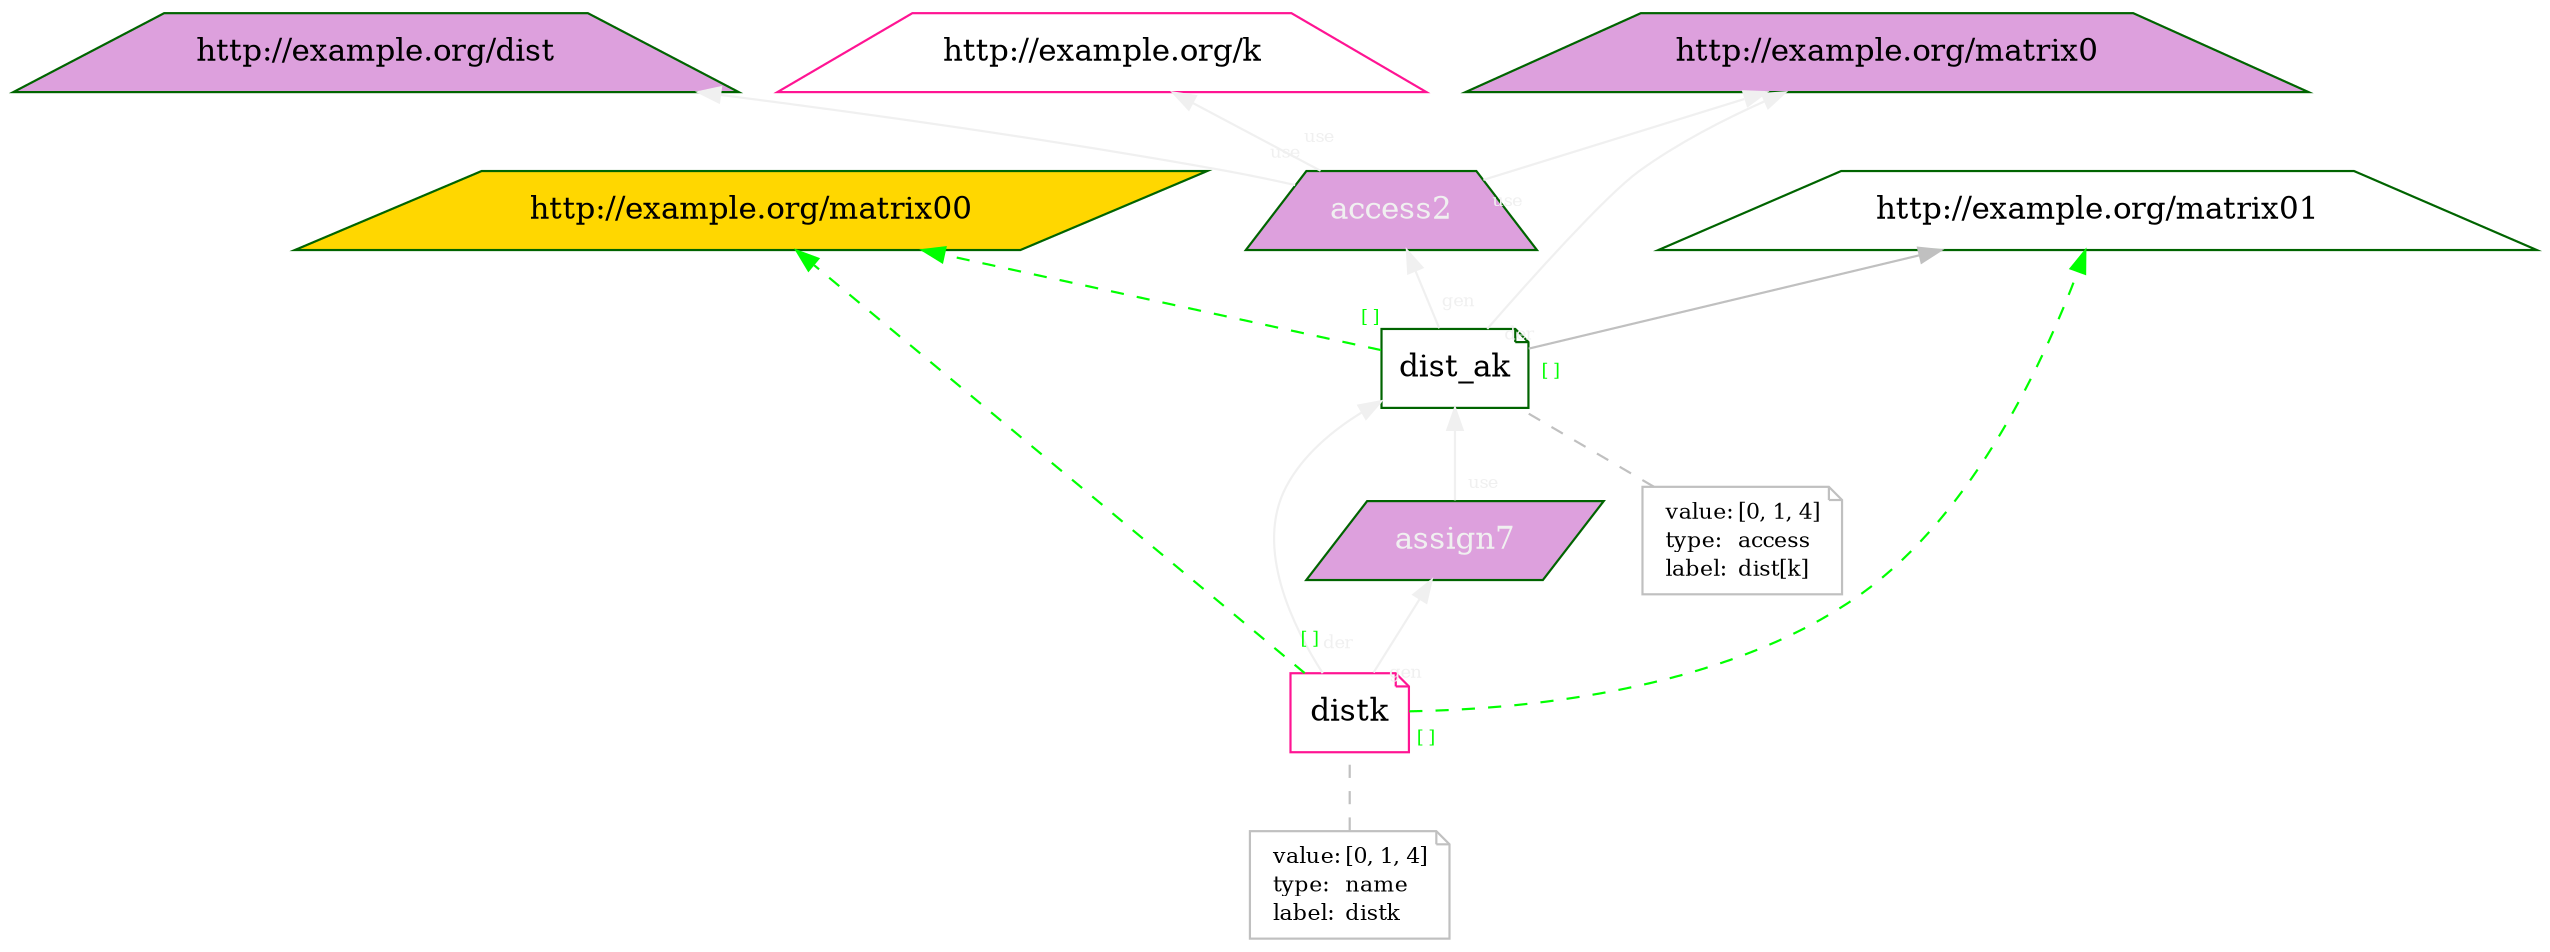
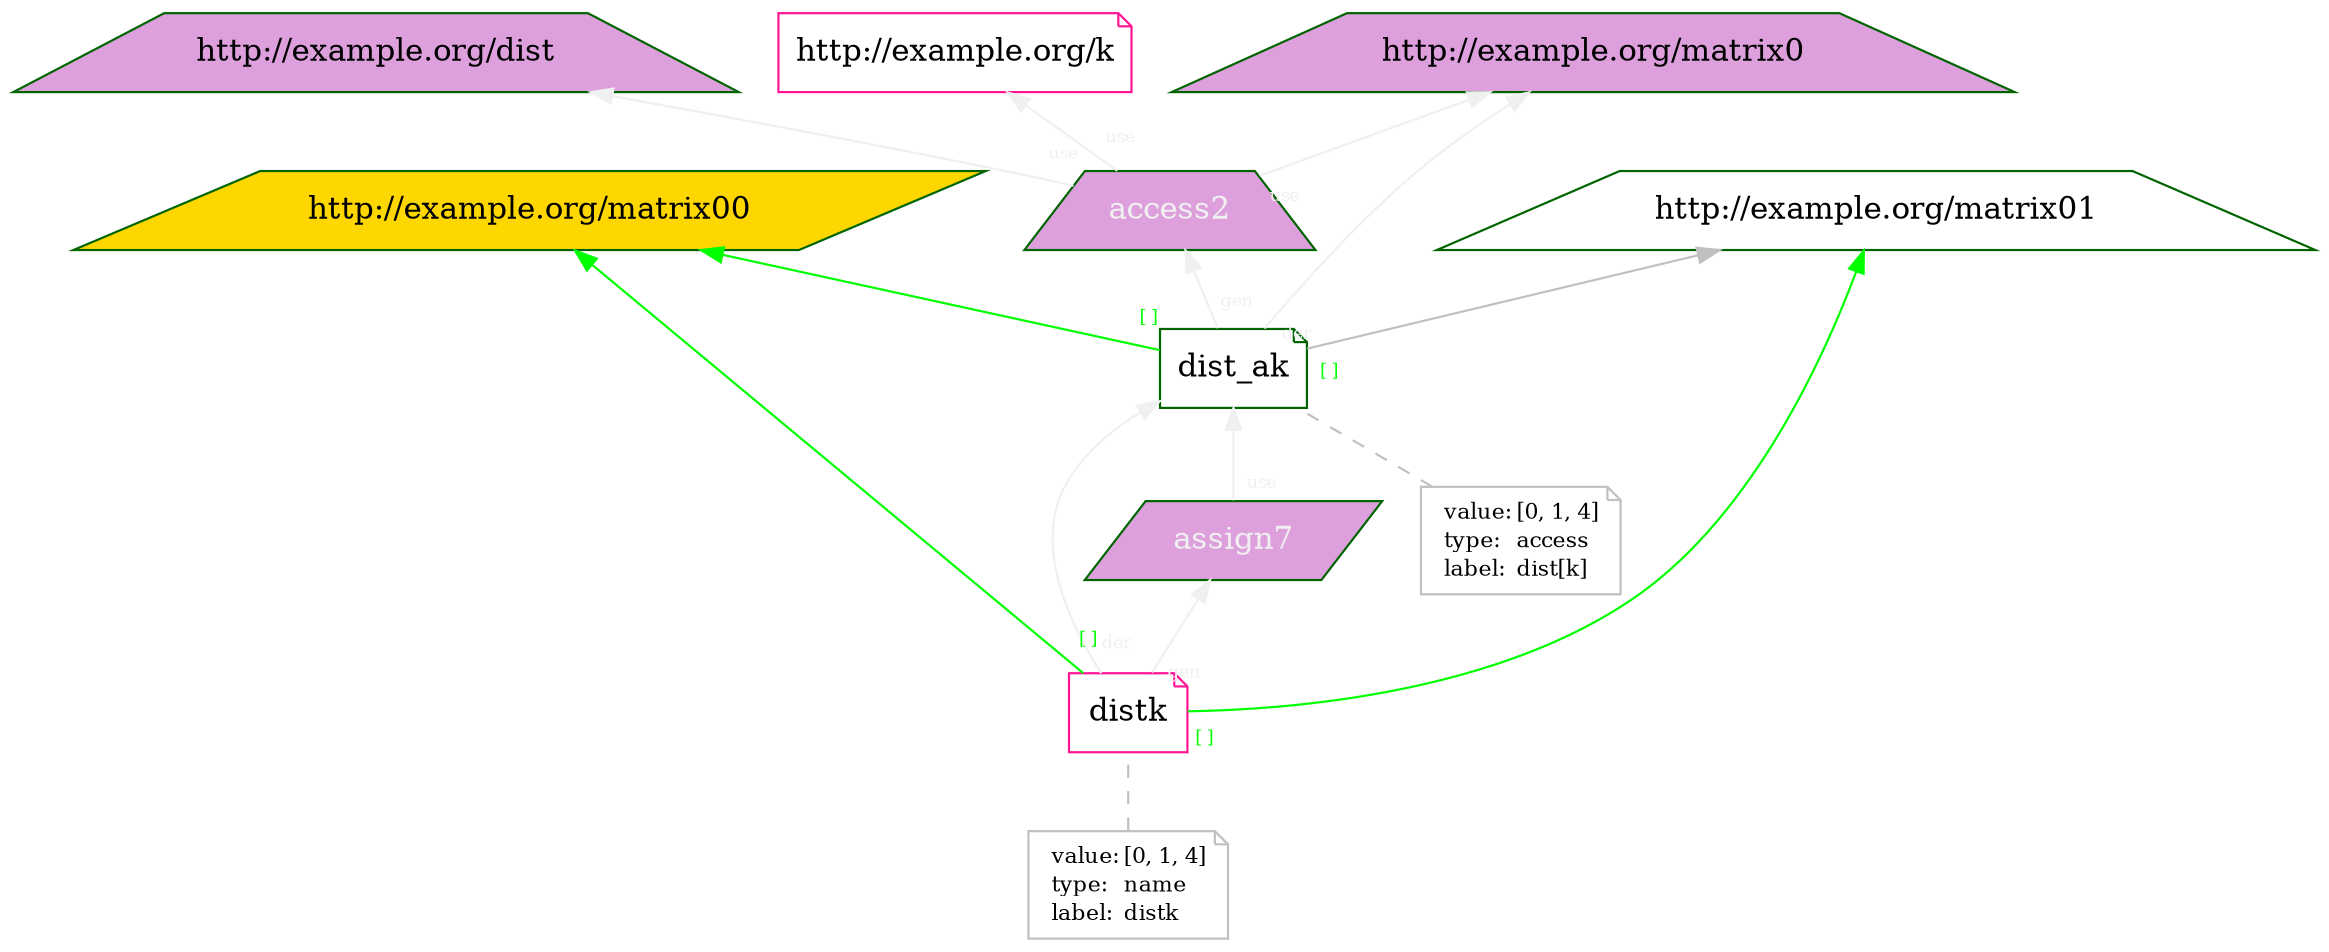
(1102, 53) -> (955, 53)
(1163, 302) -> (941, 302)
(1059, 469) -> (838, 469)
(1827, 615) -> (1606, 615)
